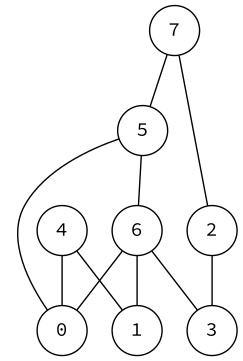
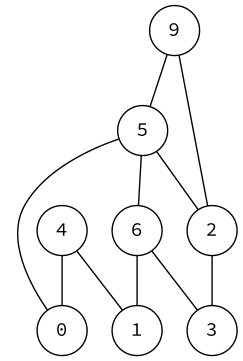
(175, 31) -> (175, 31)
none -> (177, 181)
(105, 273) -> none
